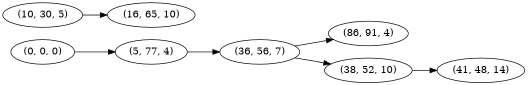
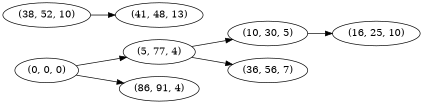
(151, 15) -> (376, 33)
(311, 43) -> (97, 79)
none -> (209, 44)
(309, 60) -> none
(481, 70) -> (159, 15)
